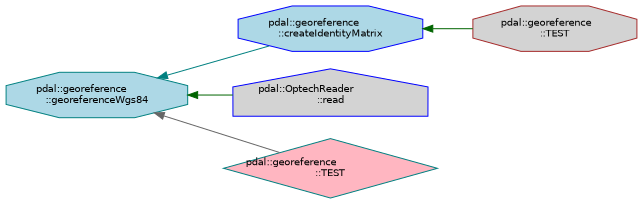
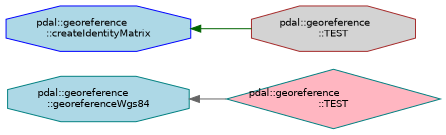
(218, 61) -> none
(330, 95) -> none
